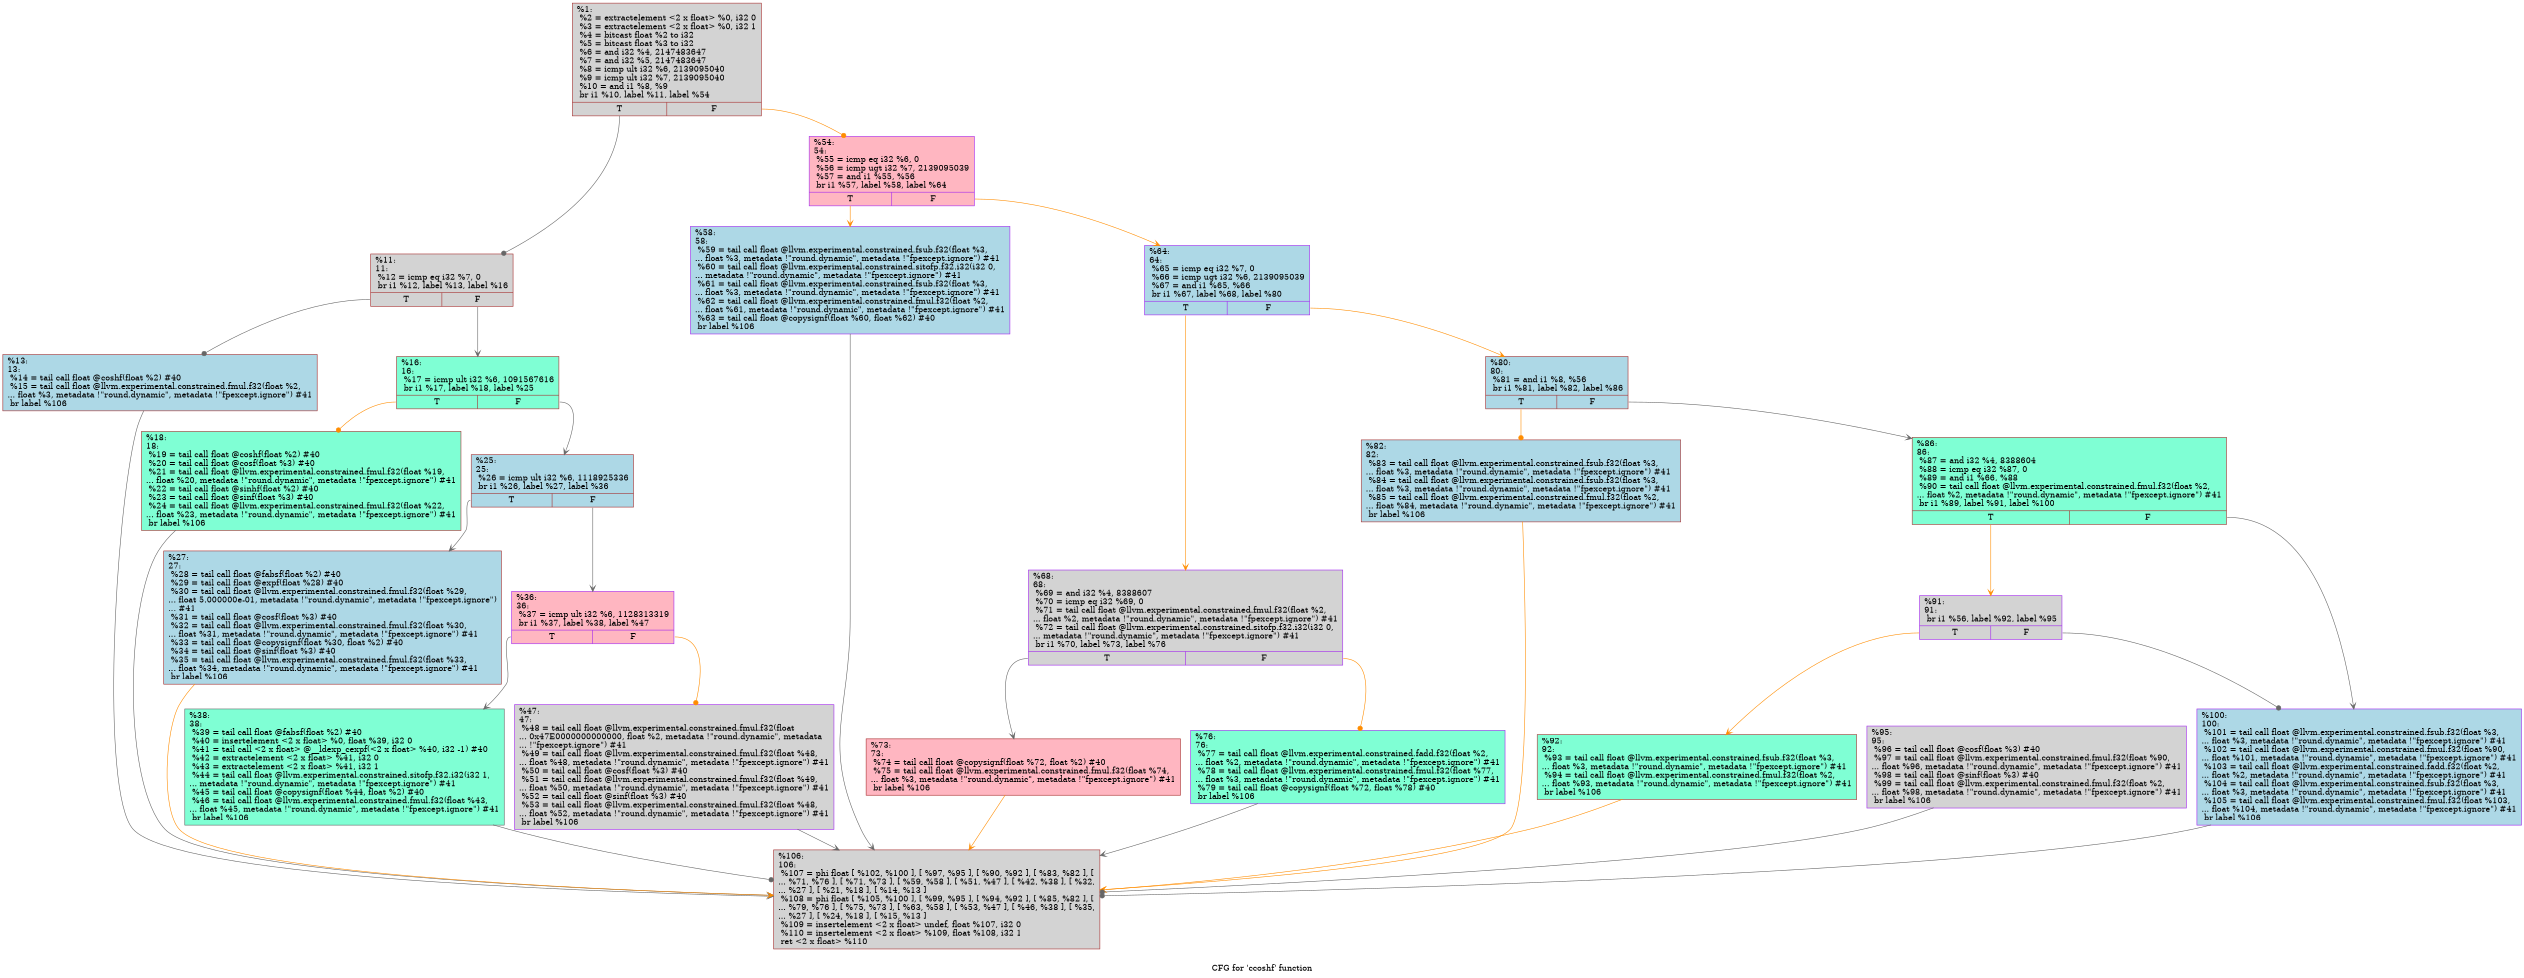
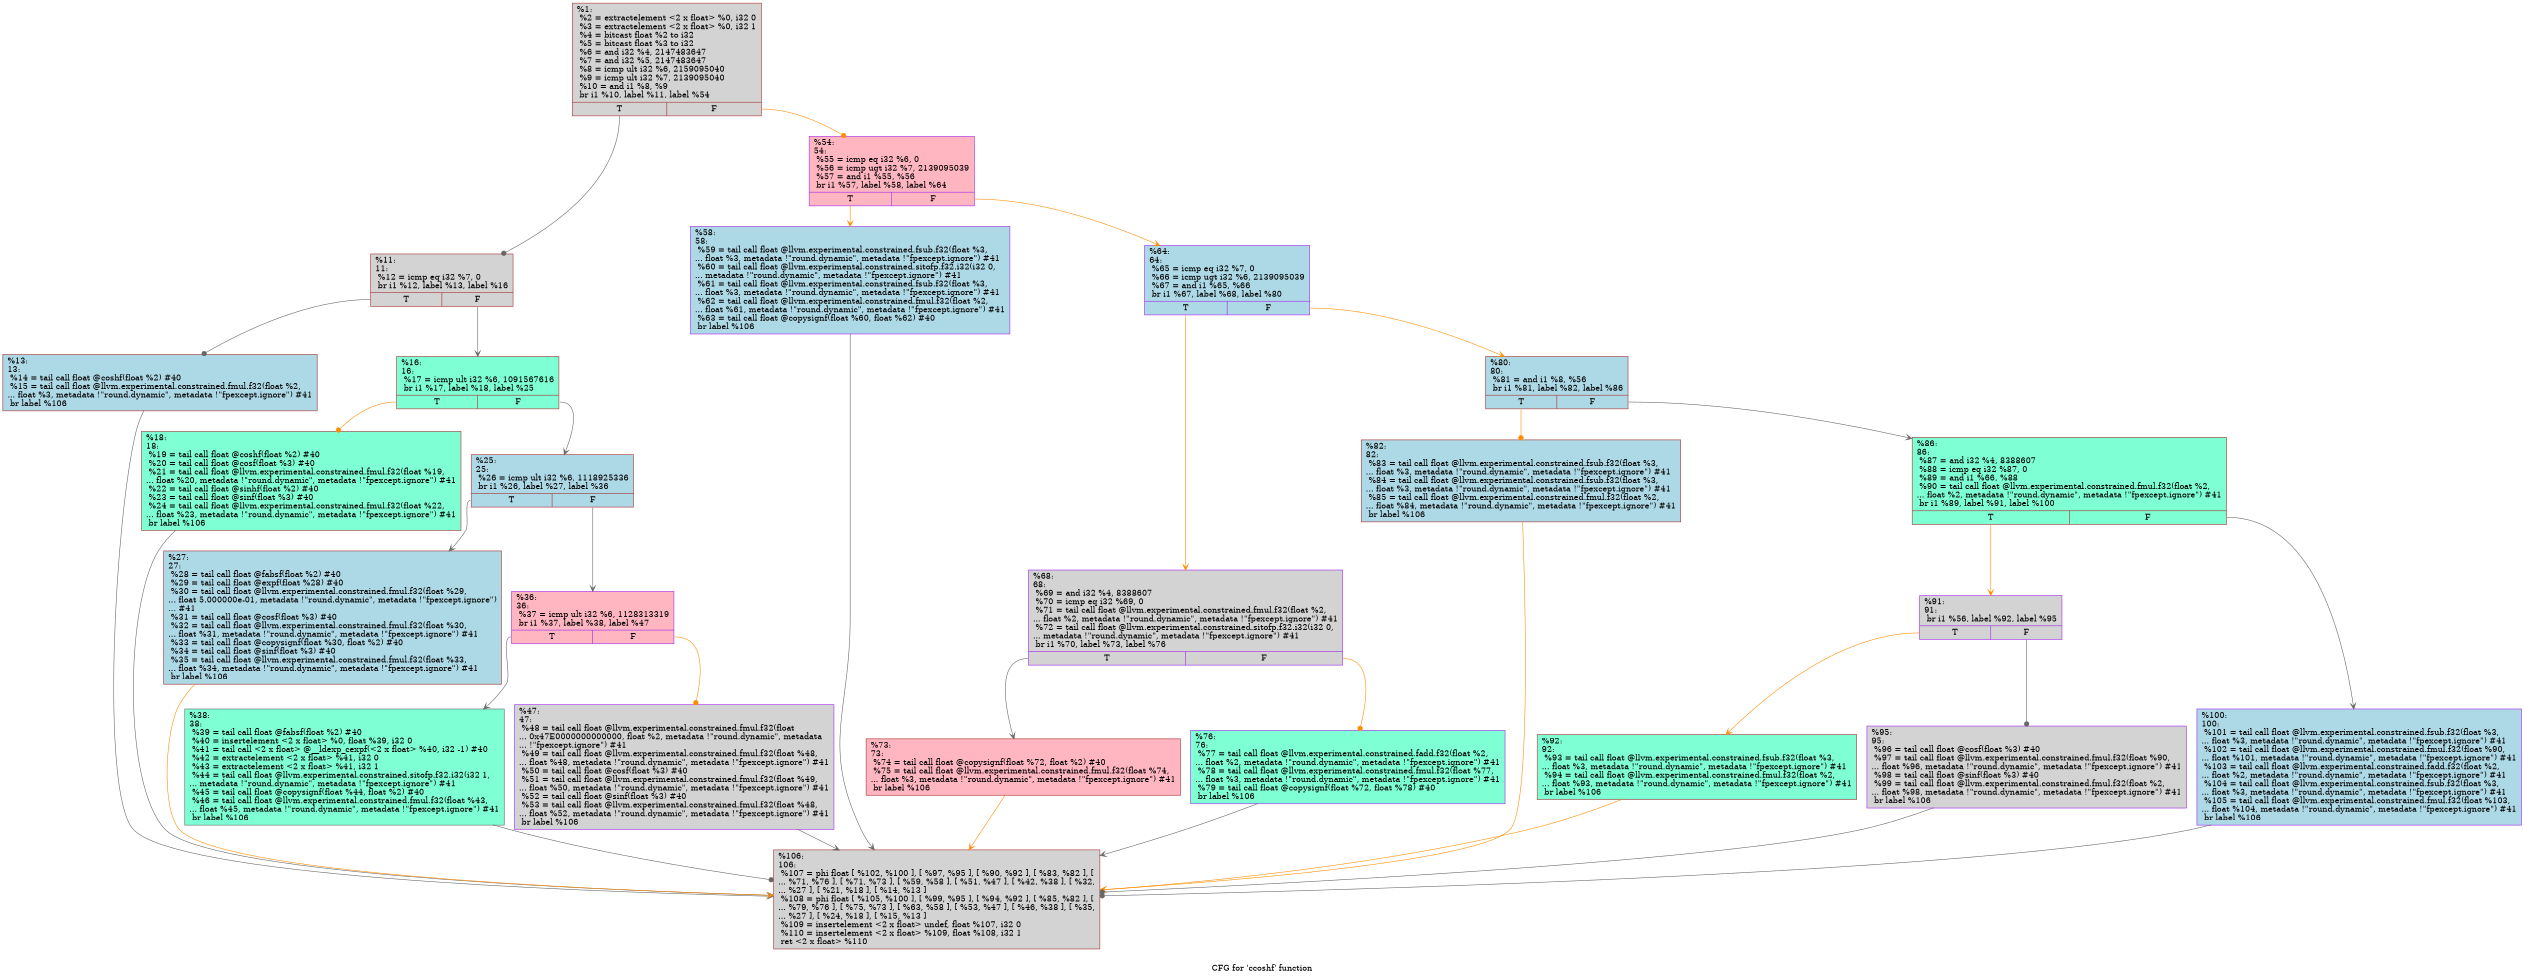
(651, 69) -> (651, 69)
(1977, 461) -> (1977, 461)
(2174, 656) -> (2027, 681)
